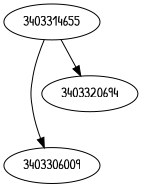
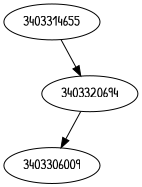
(31, 89) -> (73, 125)
